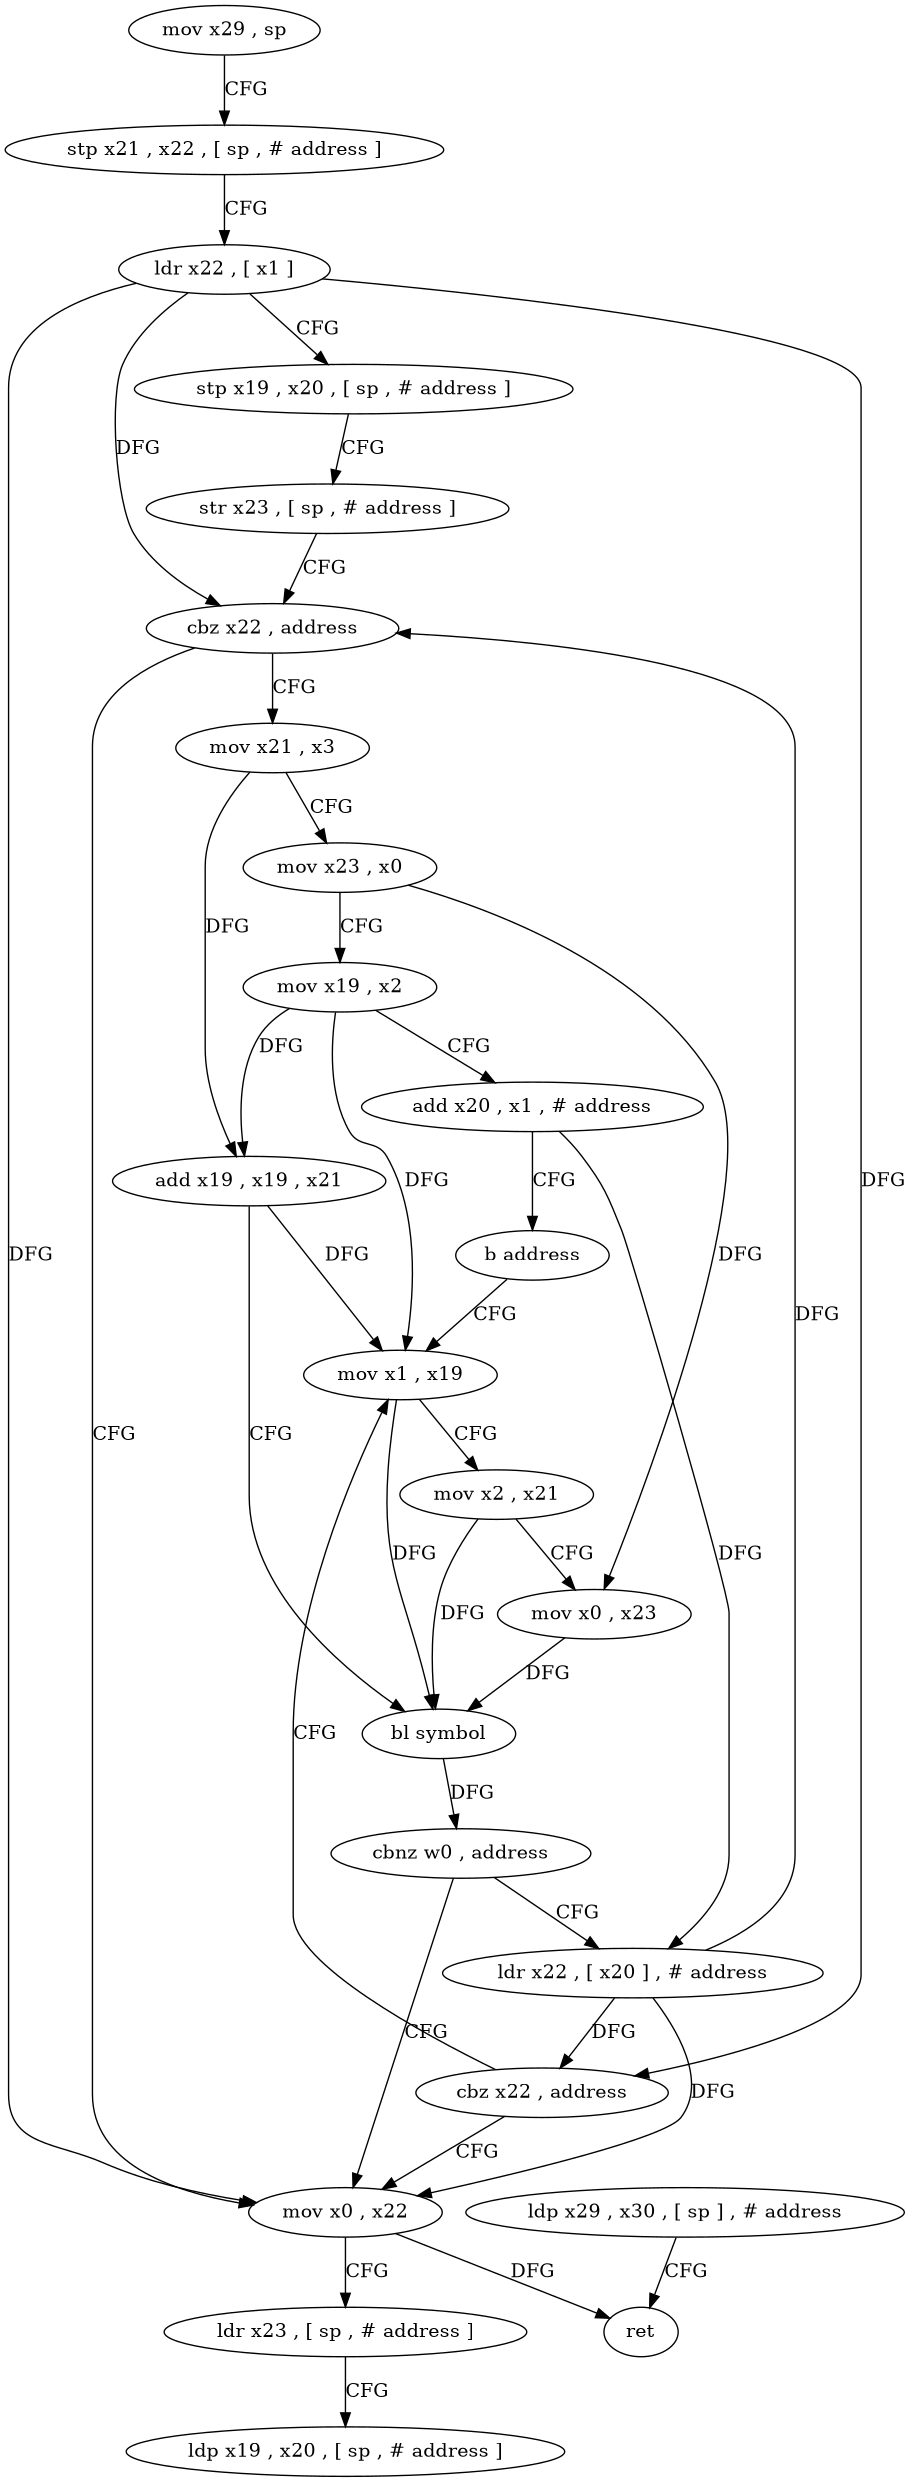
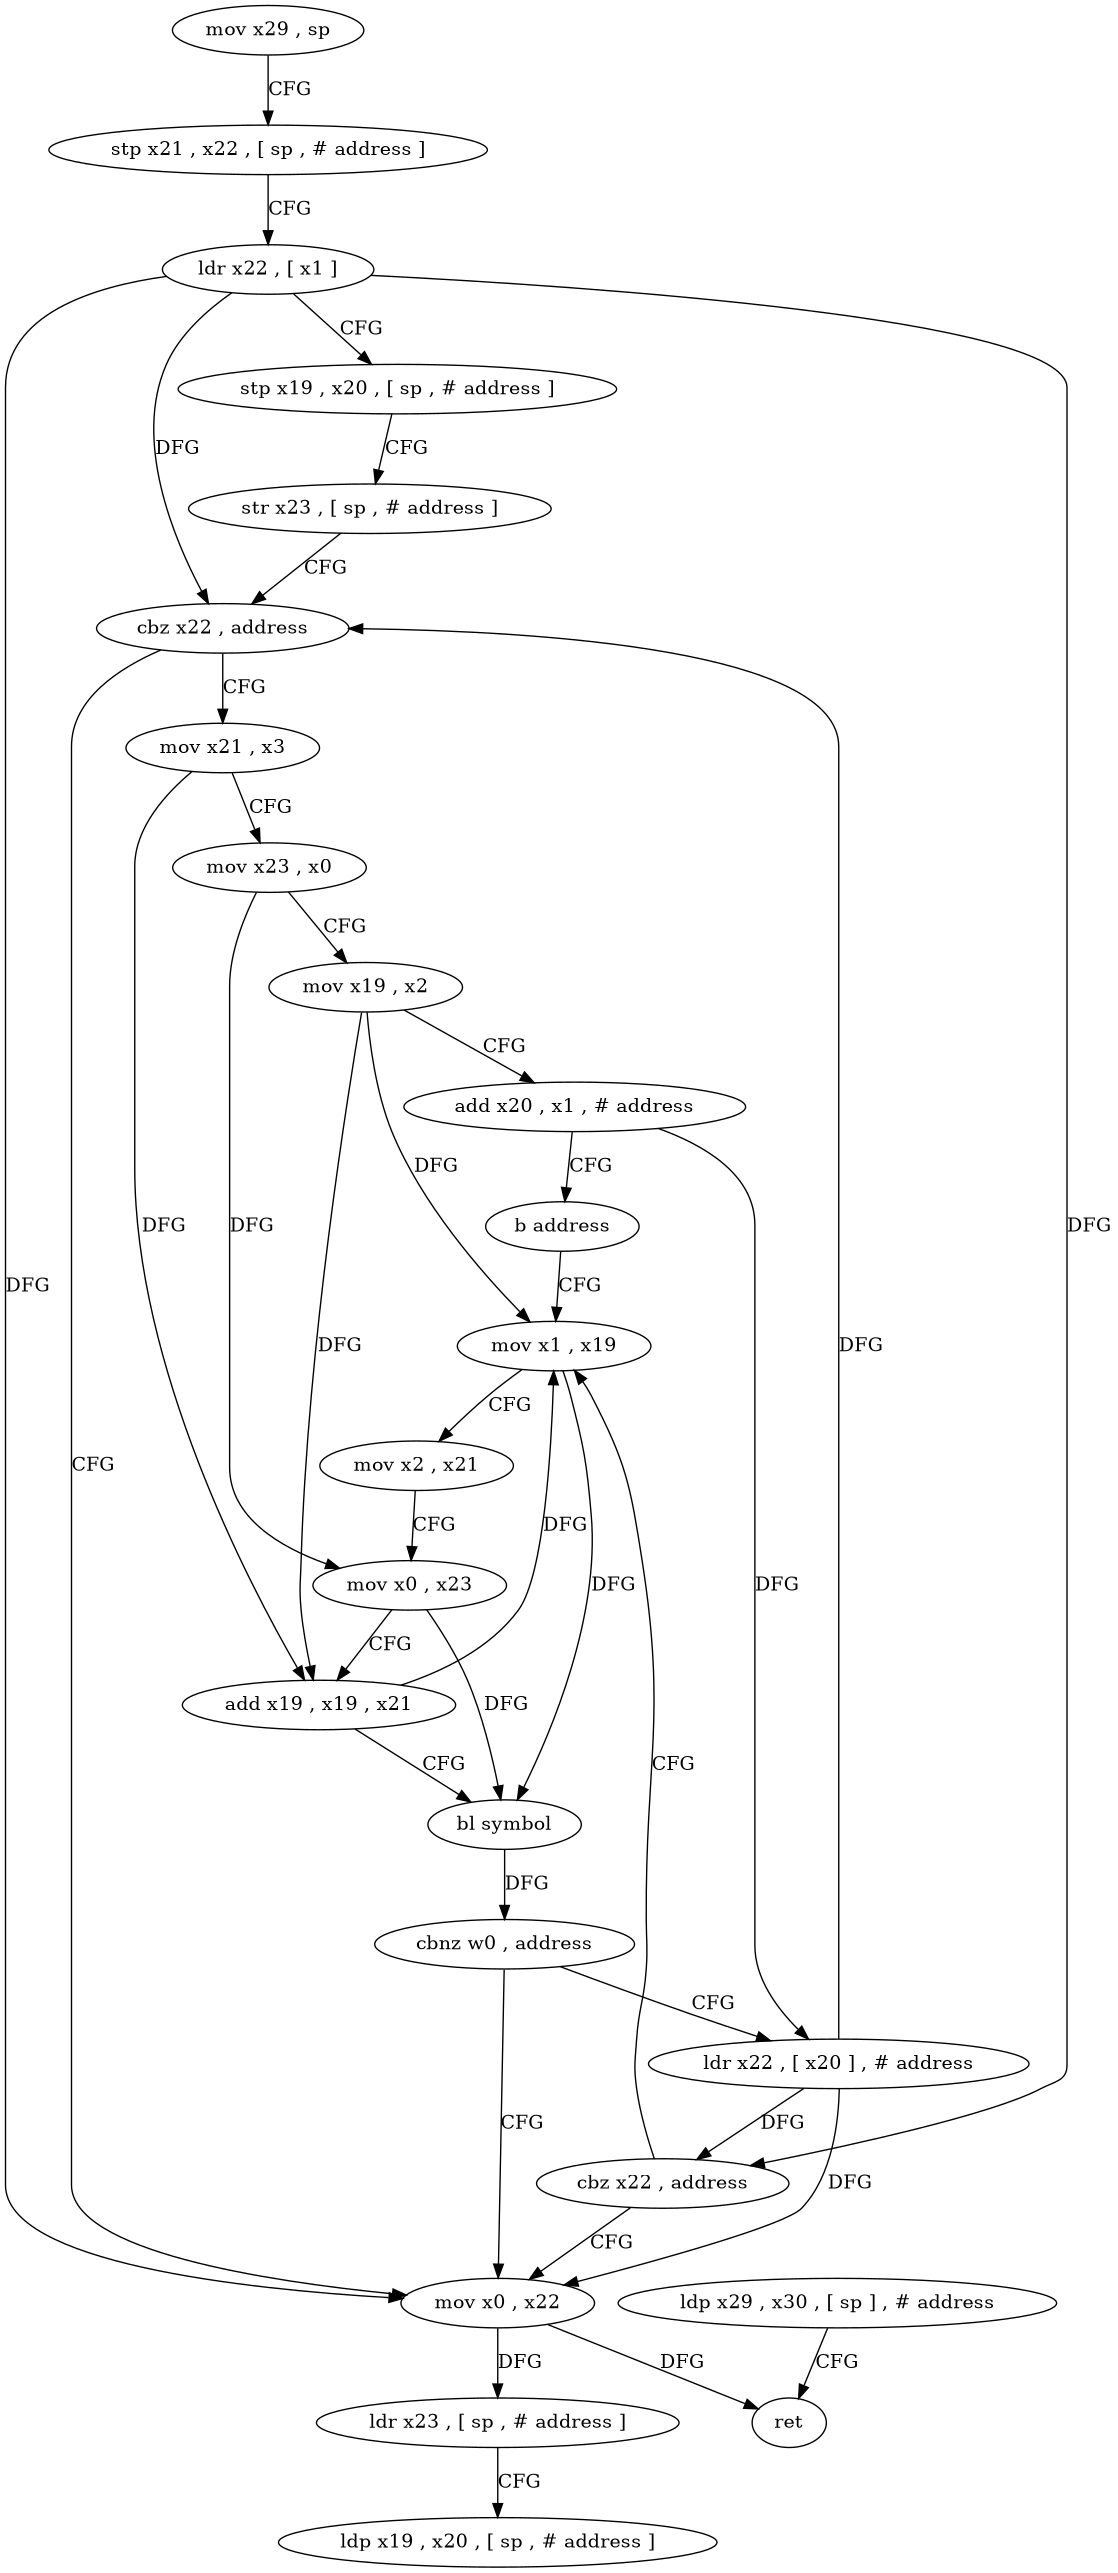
(437, 1602) -> none
none -> (369, 1639)
(367, 2272) -> (520, 2363)
